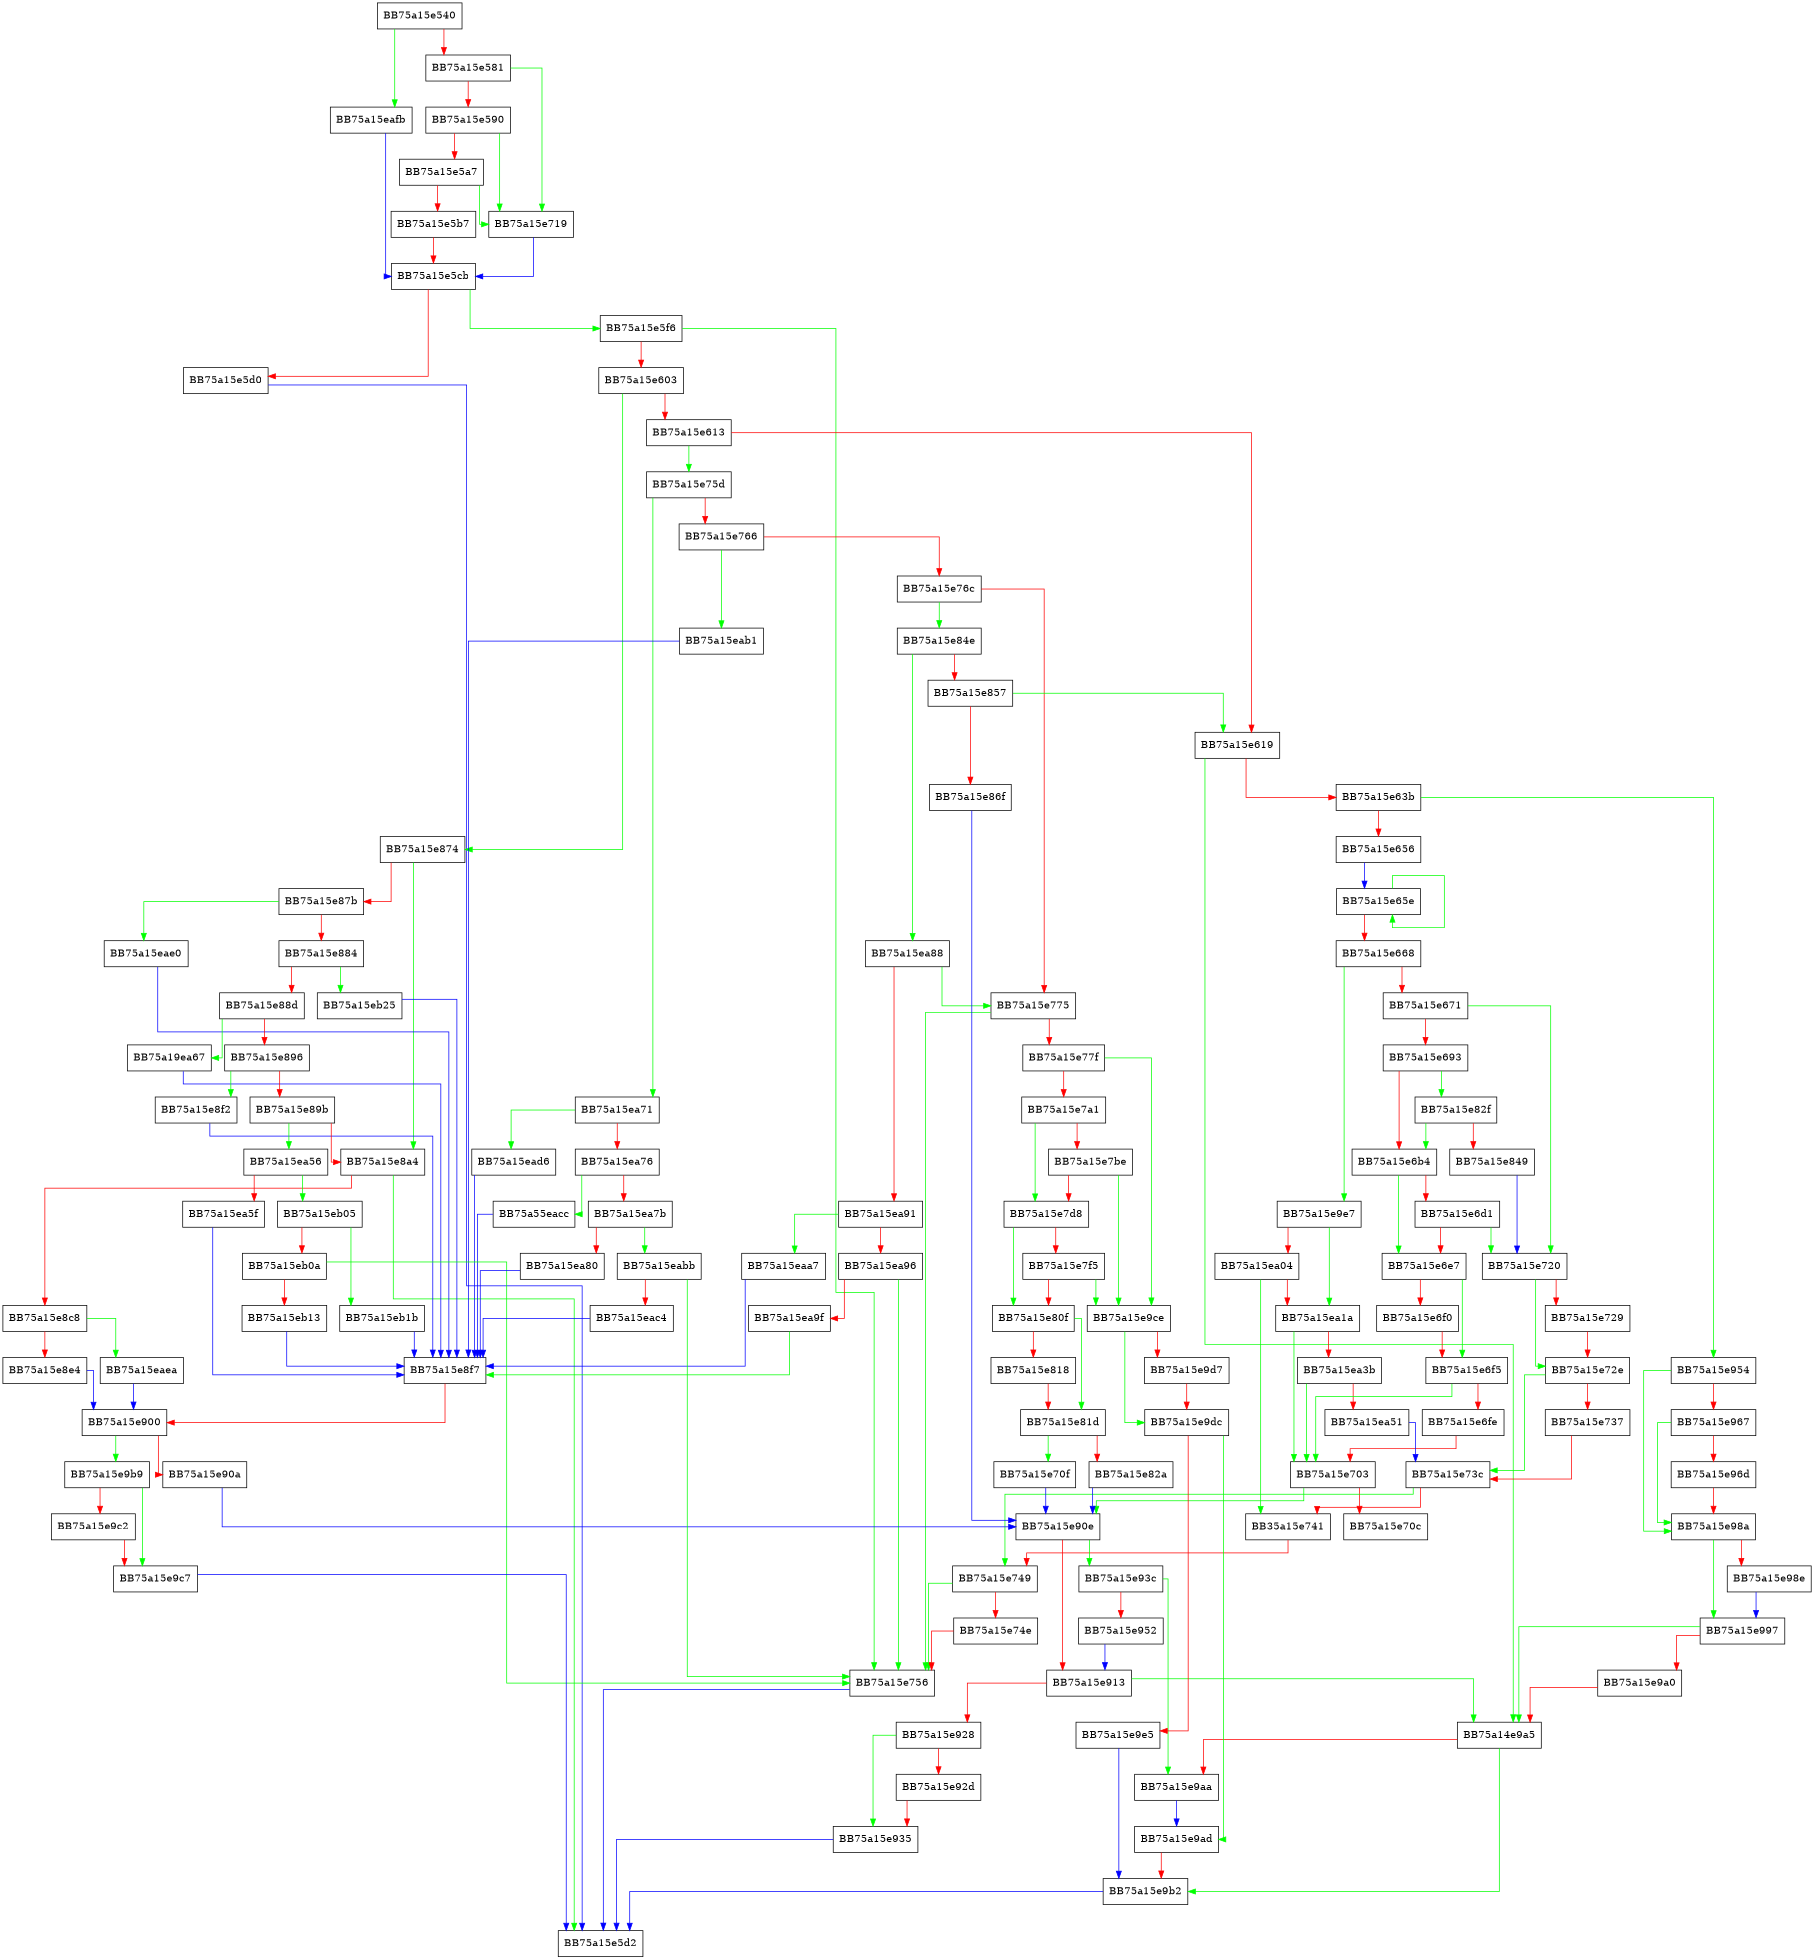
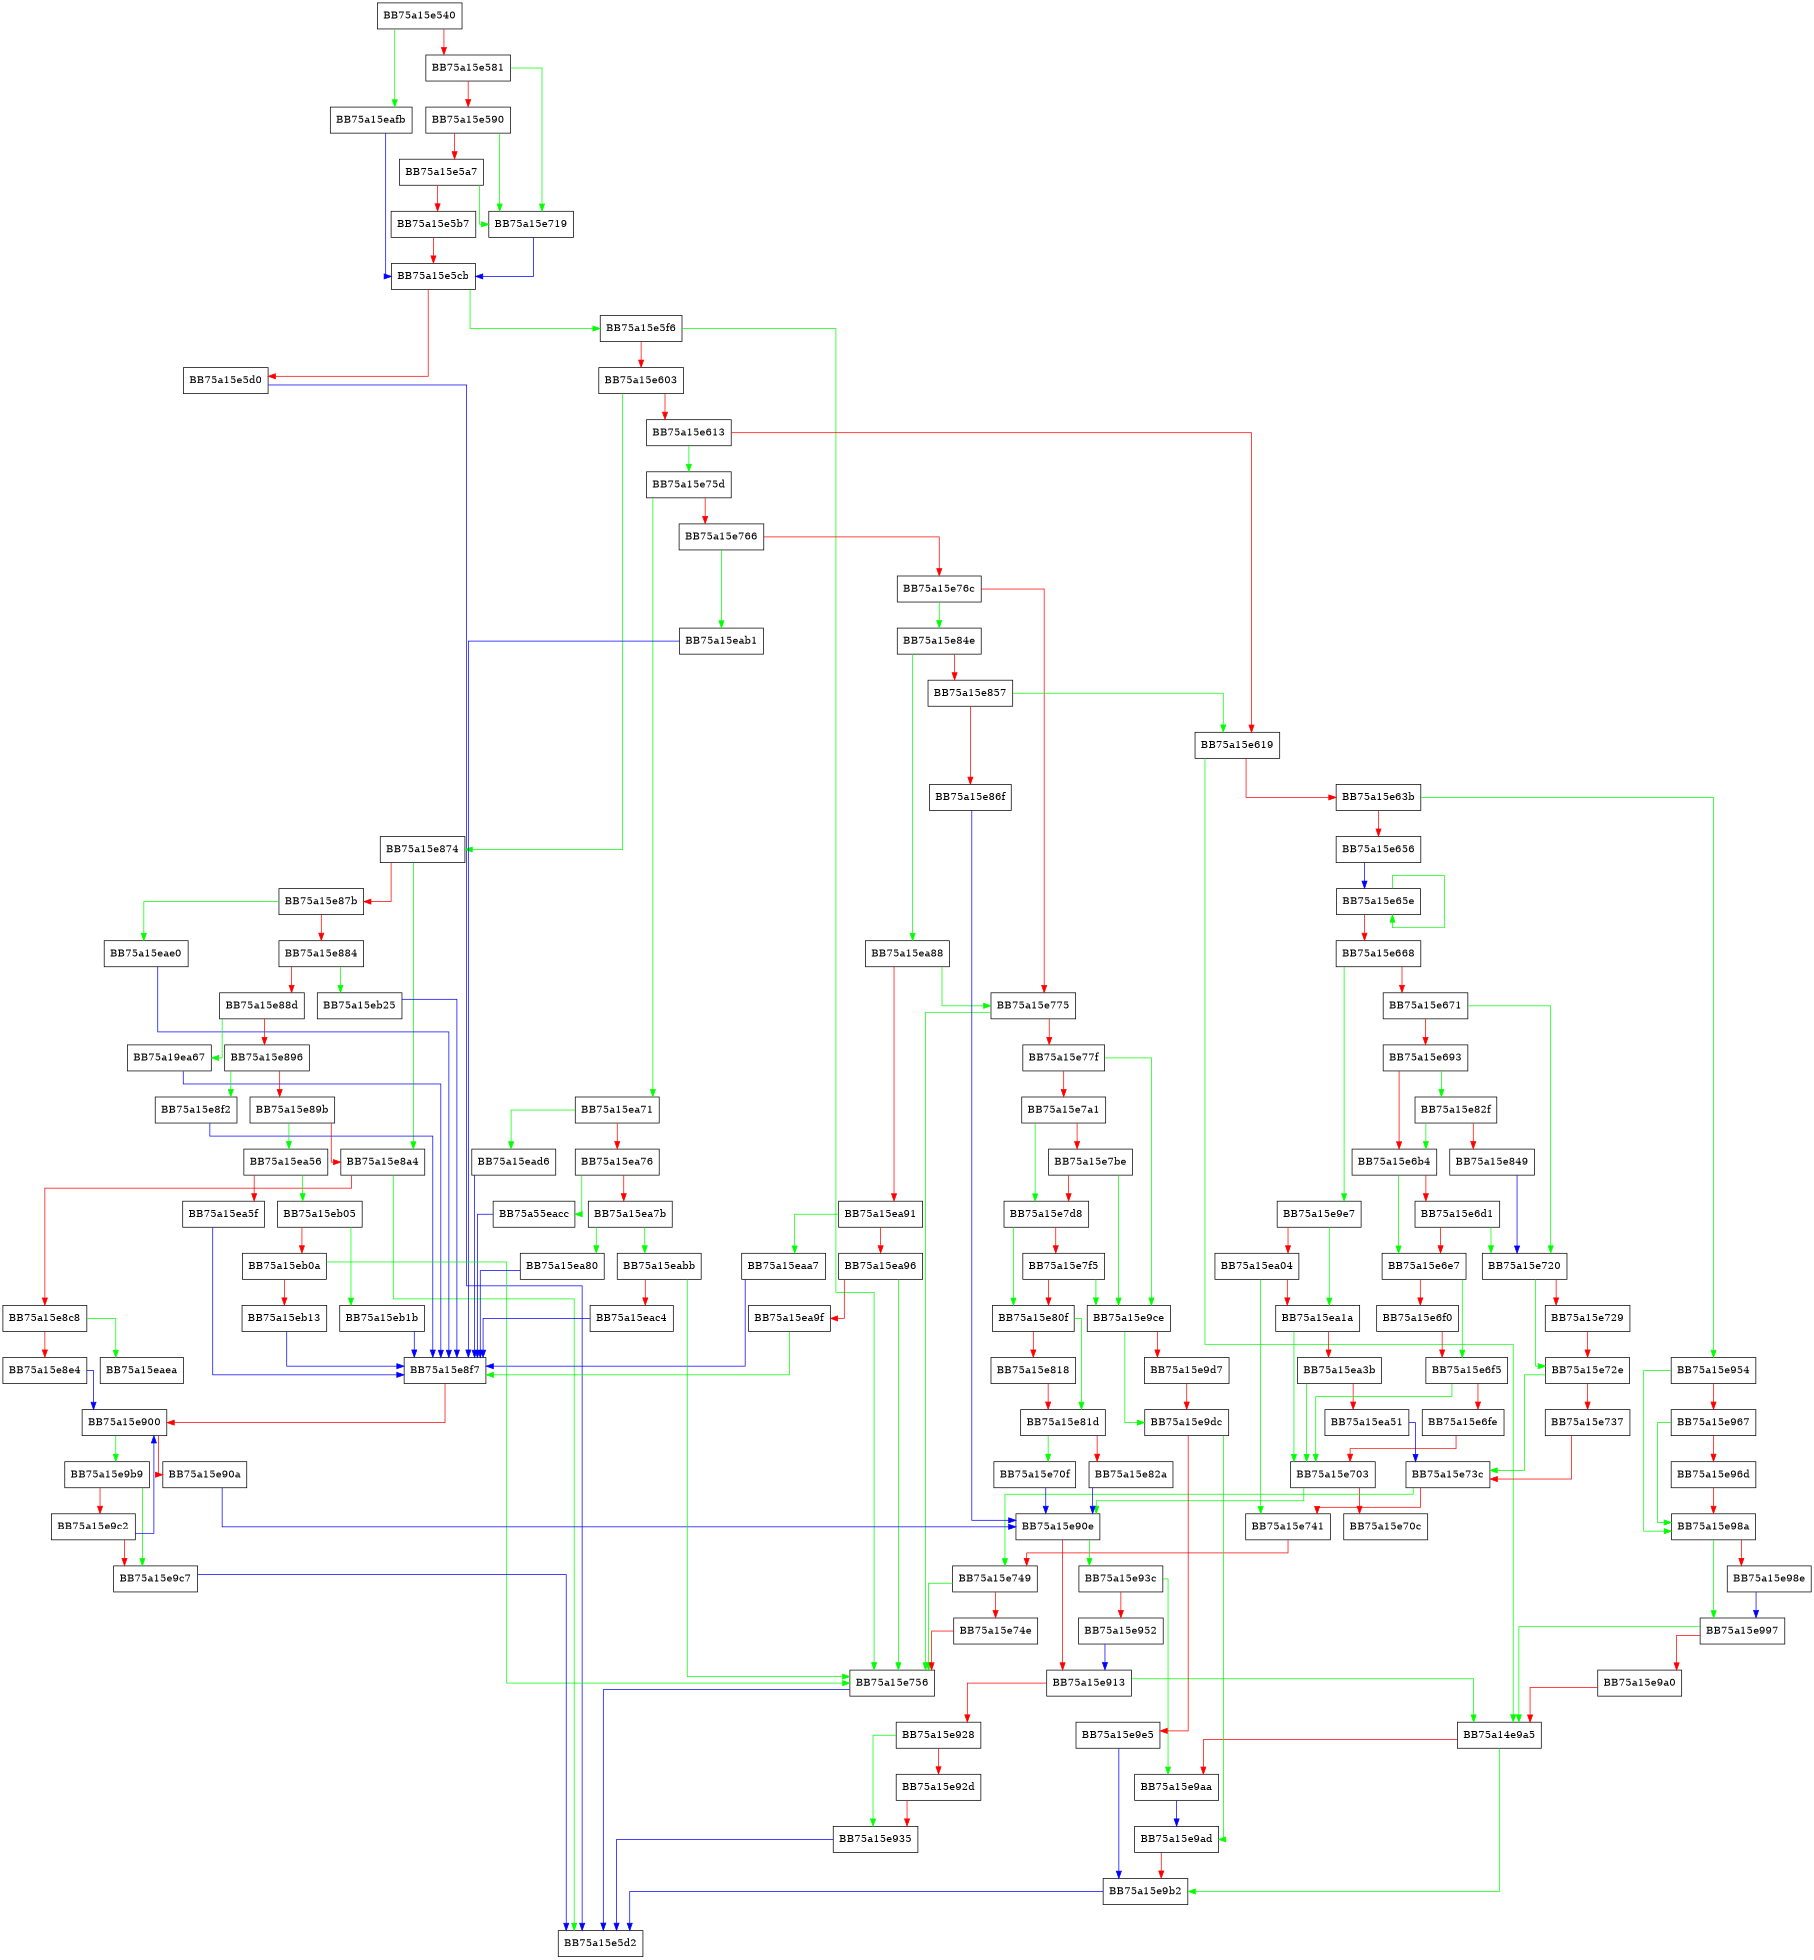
(596, 1237) -> (596, 1237)
(134, 1393) -> (154, 1497)
(1288, 1527) -> (1288, 1527)
